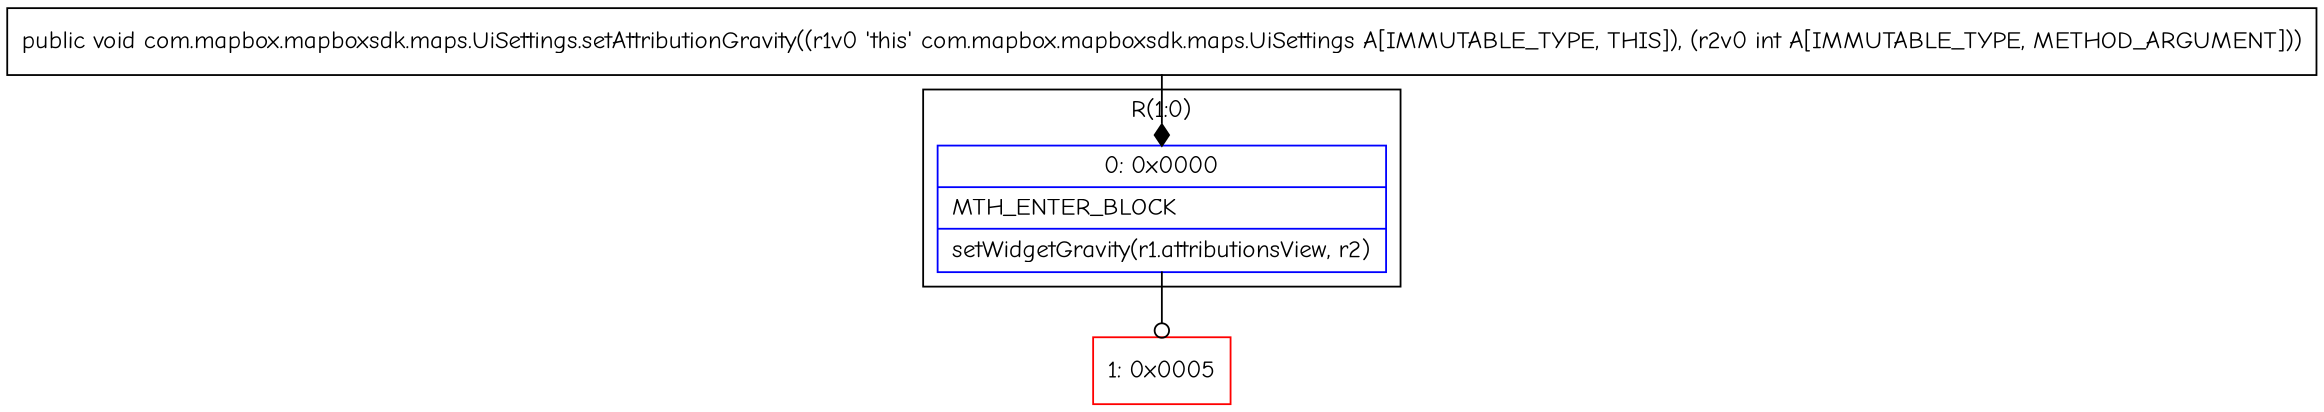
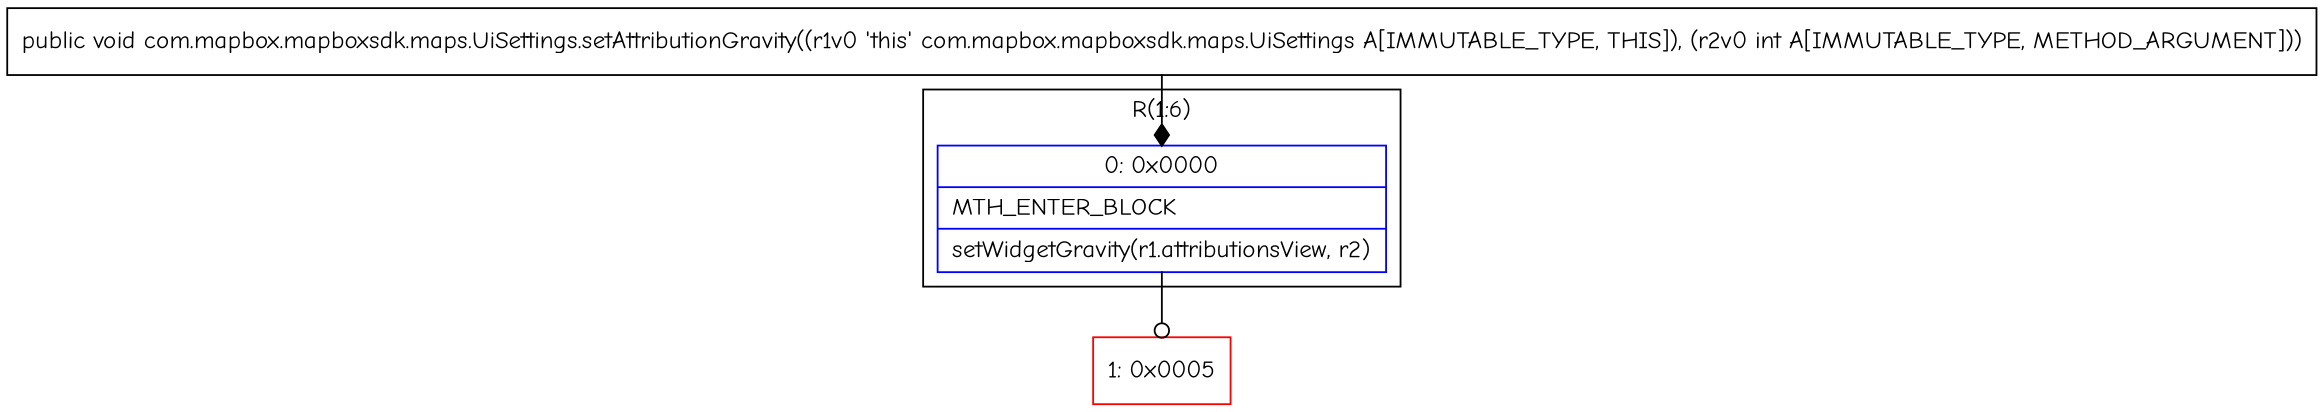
(1162, 110) -> (1162, 110)
